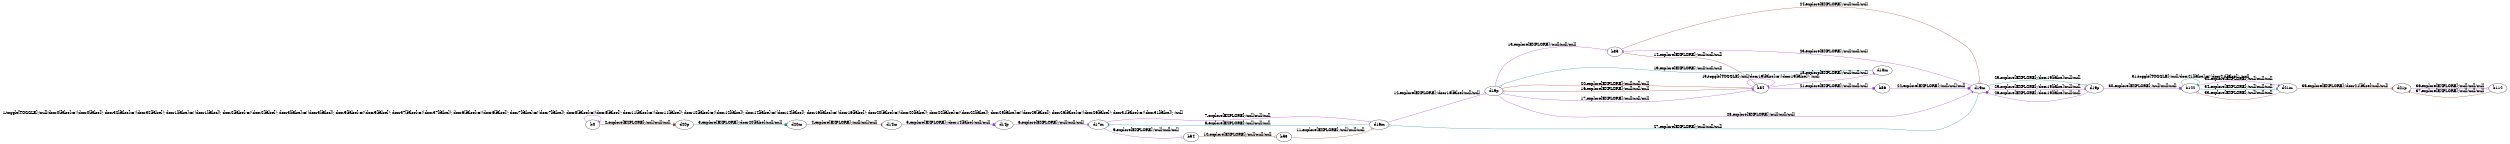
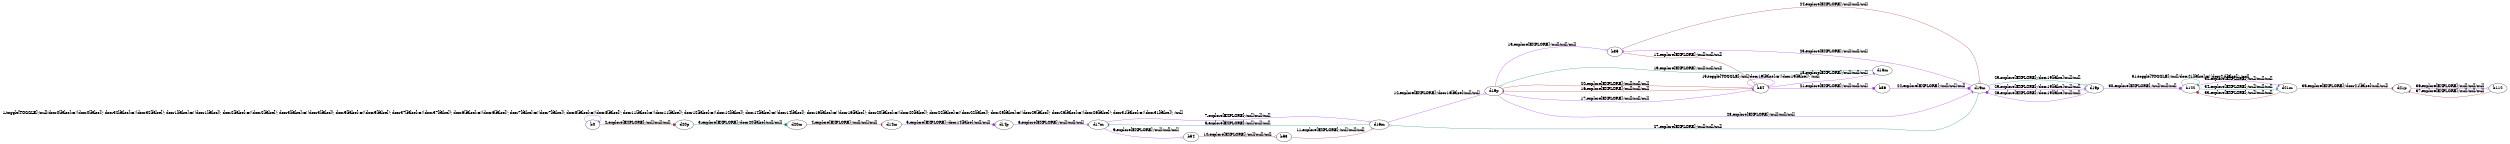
(1629, 91) -> (1629, 91)
(2240, 100) -> (2240, 100)
